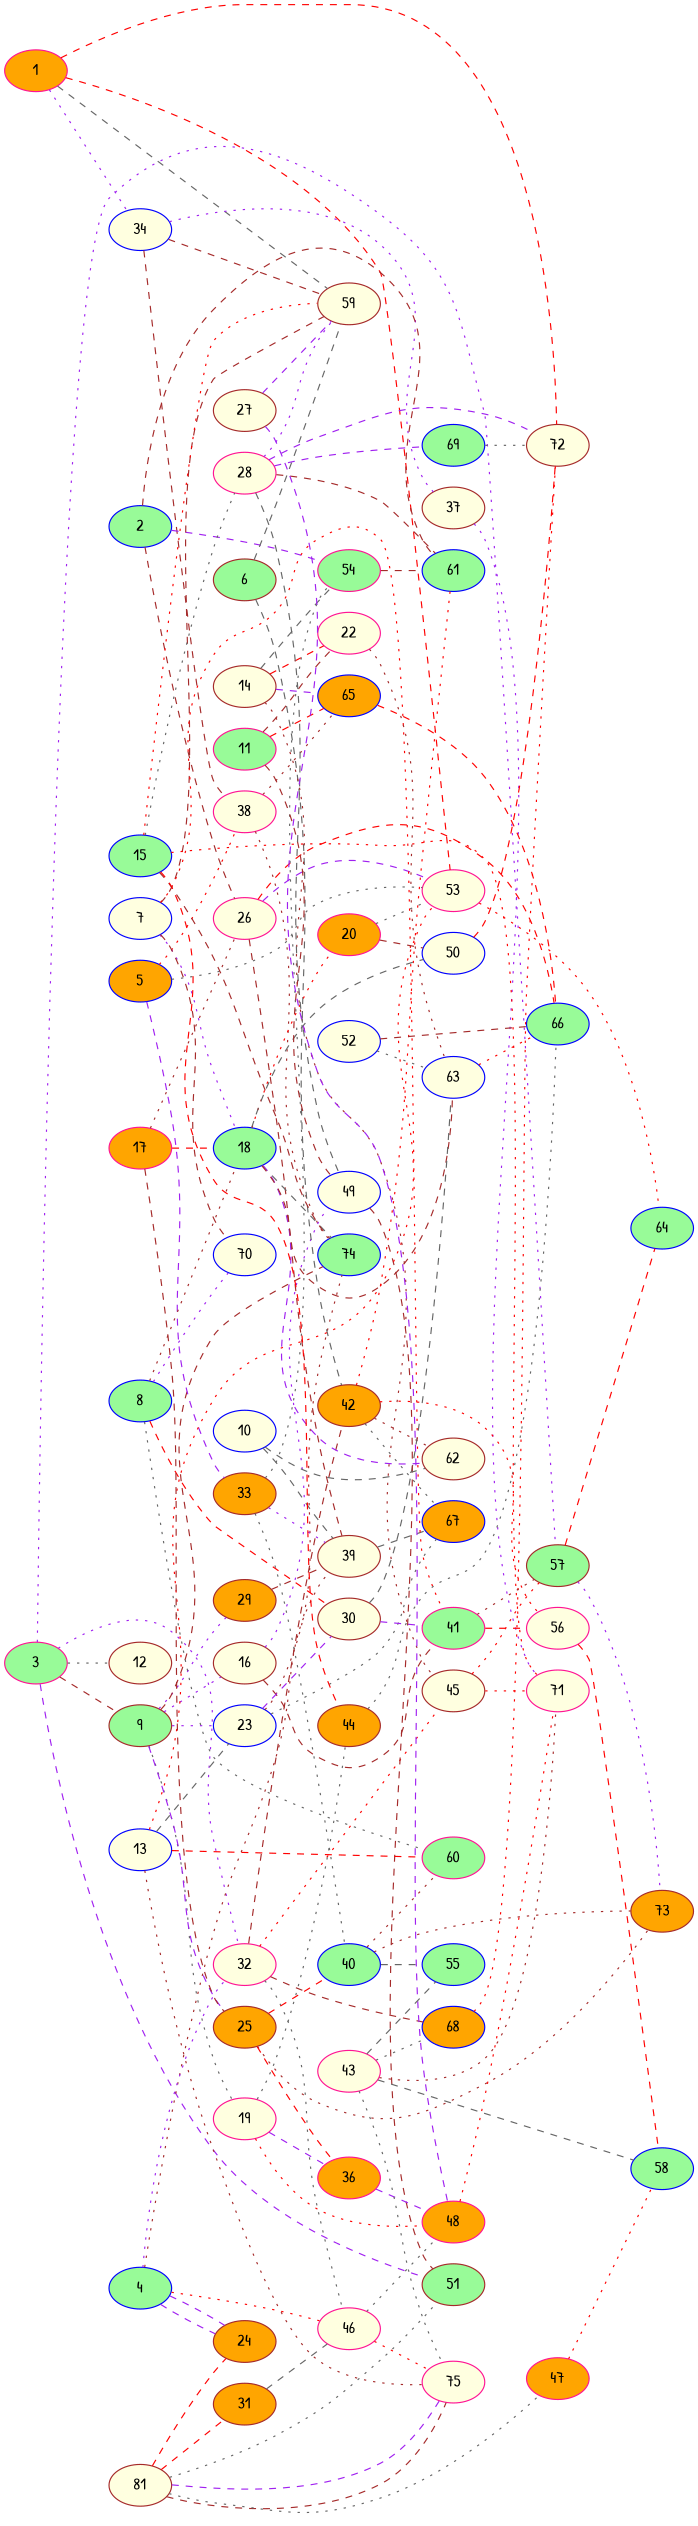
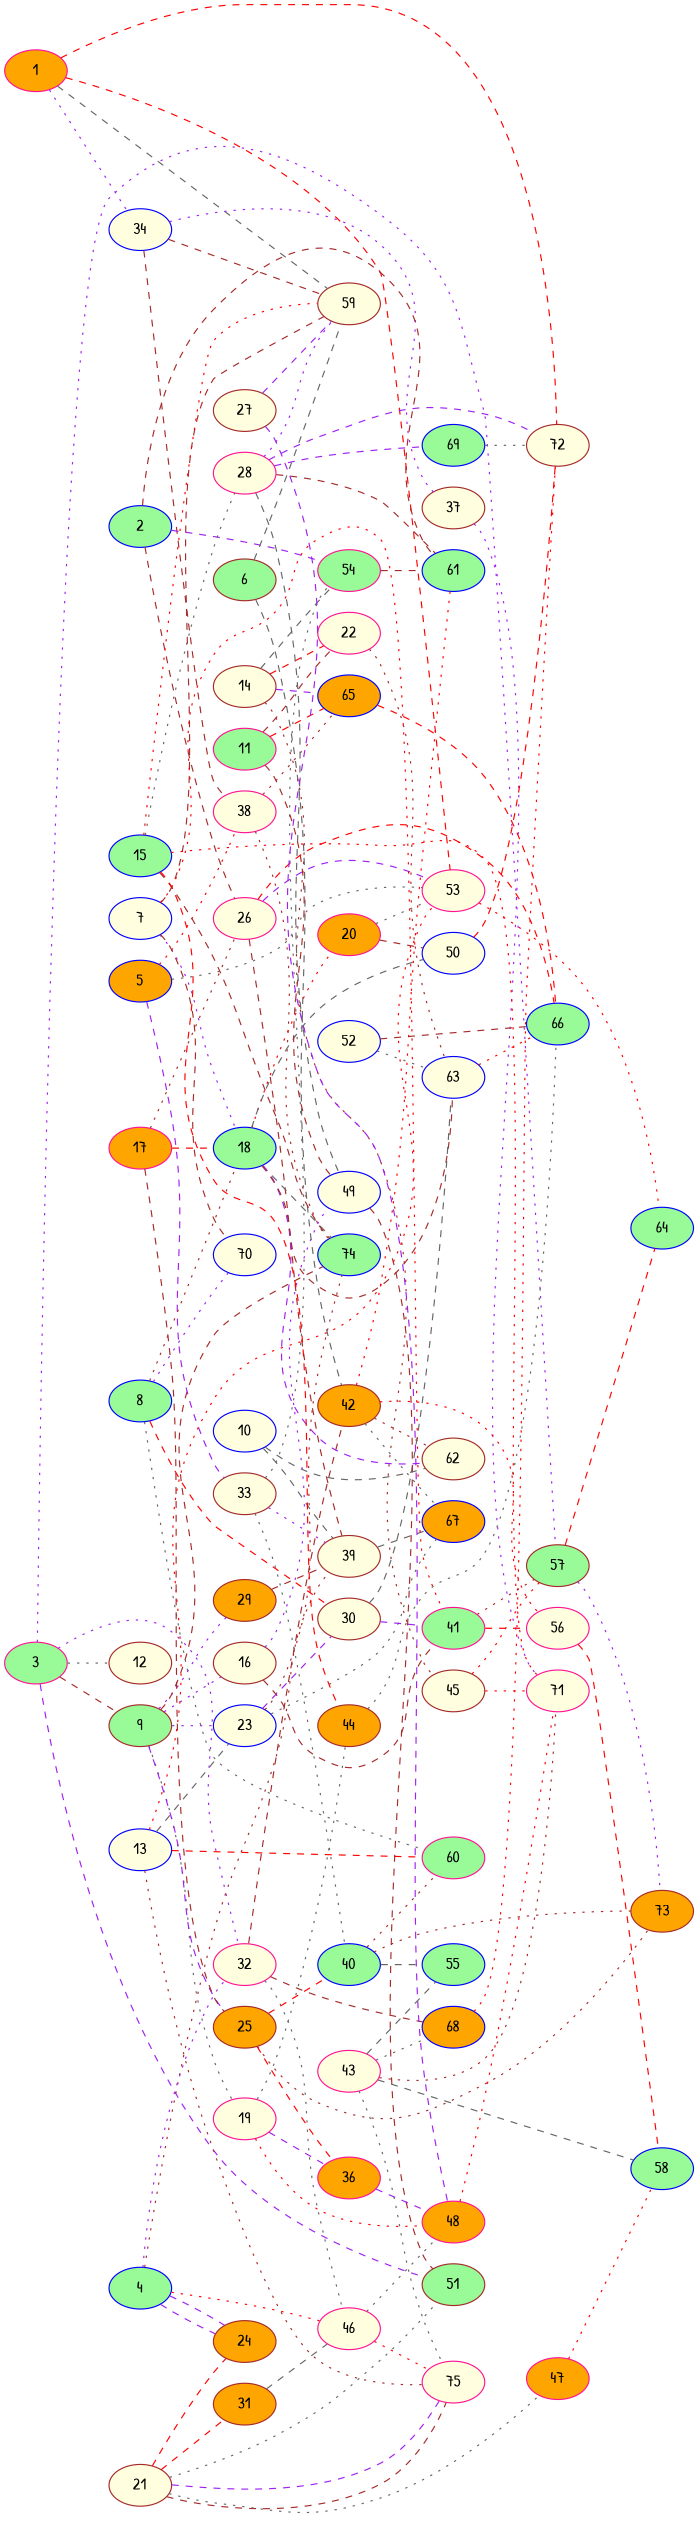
(245, 1494) -> (245, 1494)
(345, 1834) -> none
(140, 2485) -> (140, 2485)
